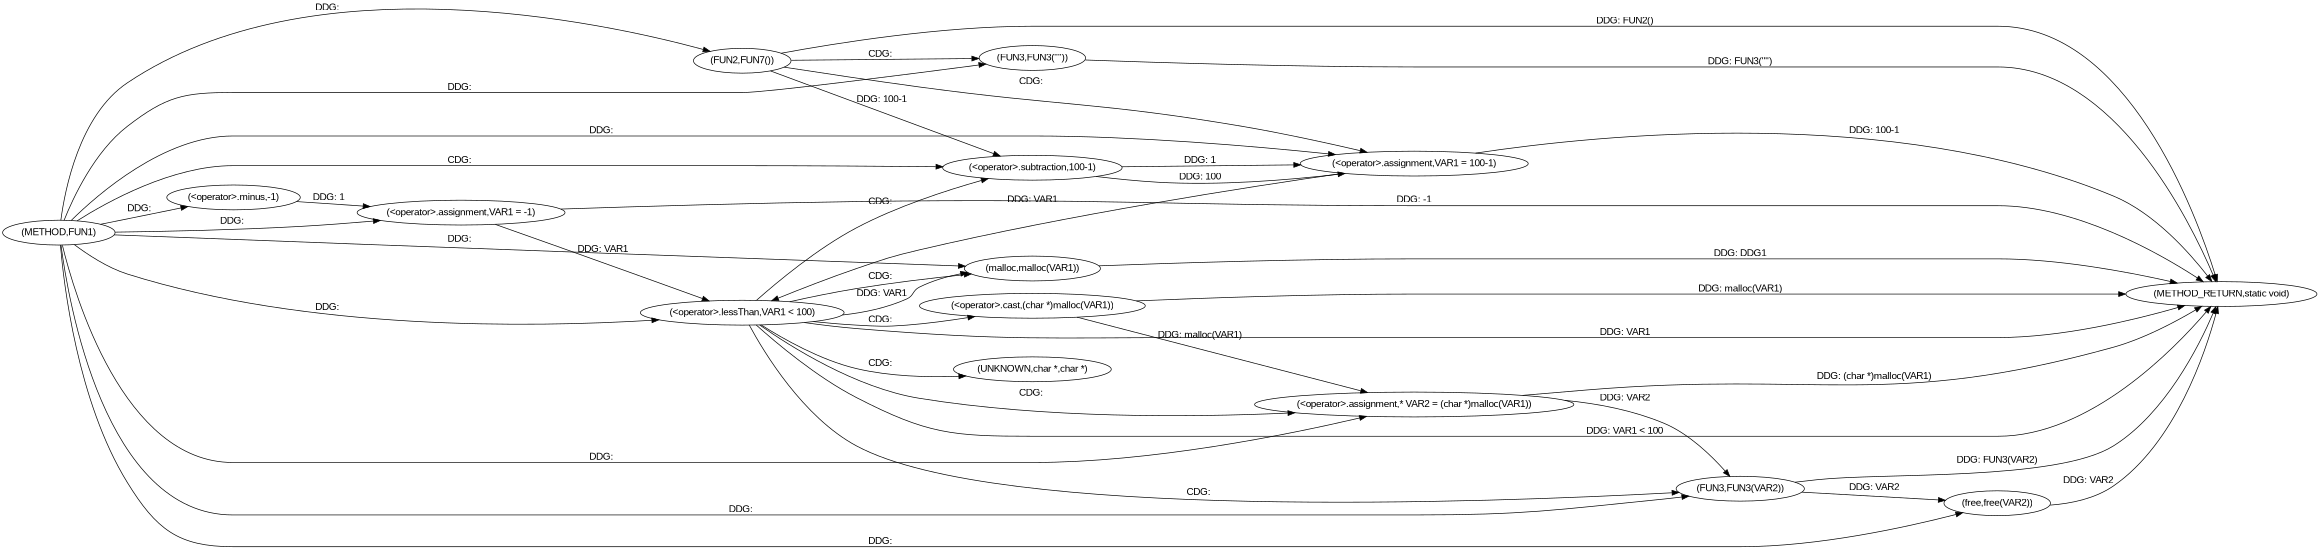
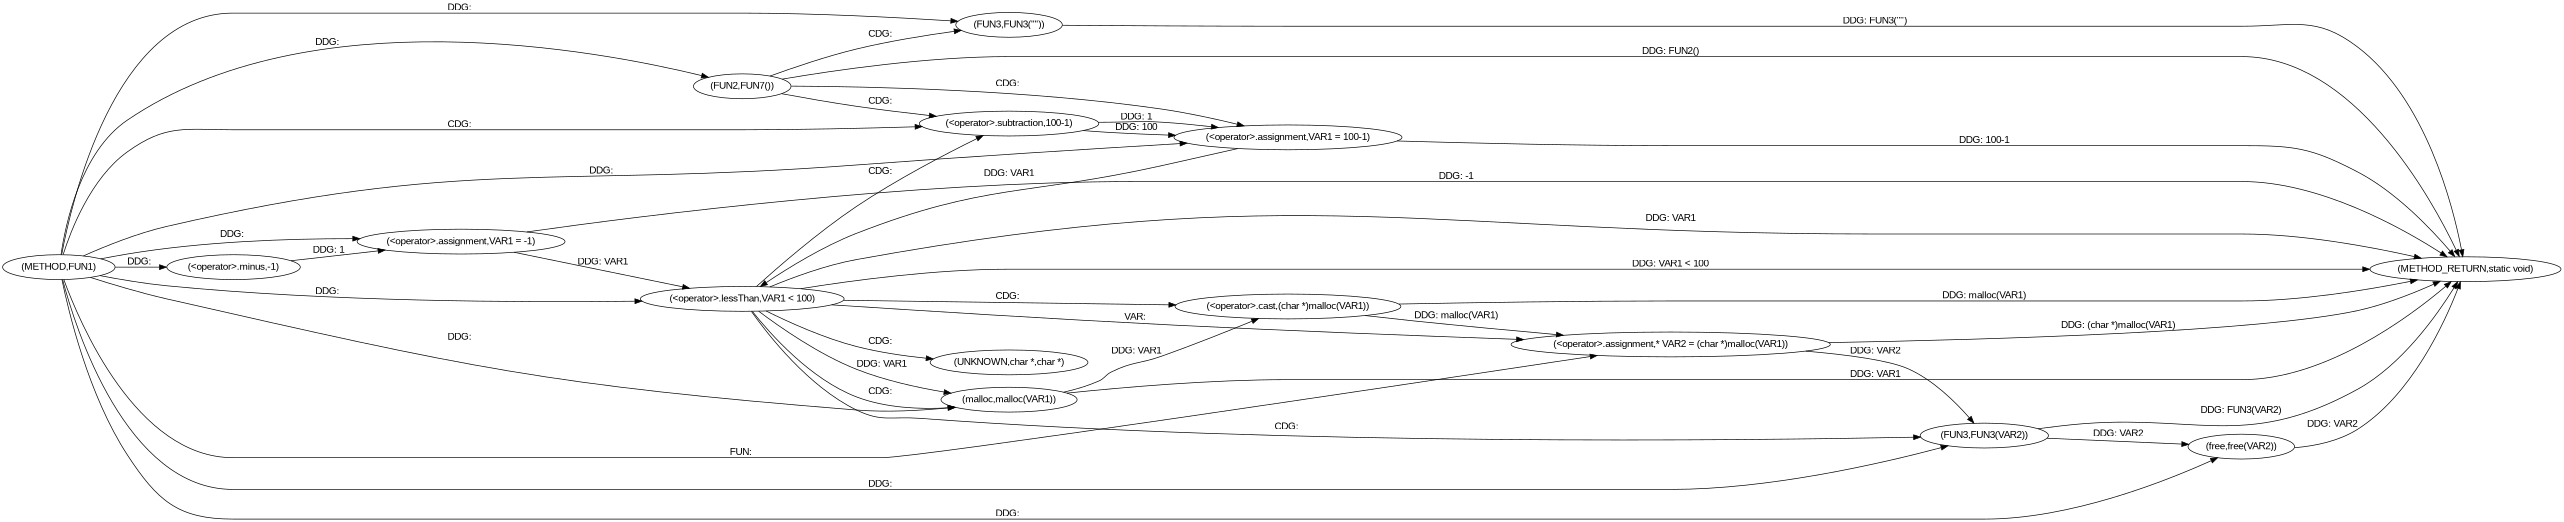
(882, 100) -> (882, 101)
(1740, 254) -> (1875, 374)
none -> (1158, 357)
(1032, 393) -> (1136, 317)
(603, 457) -> (742, 452)
